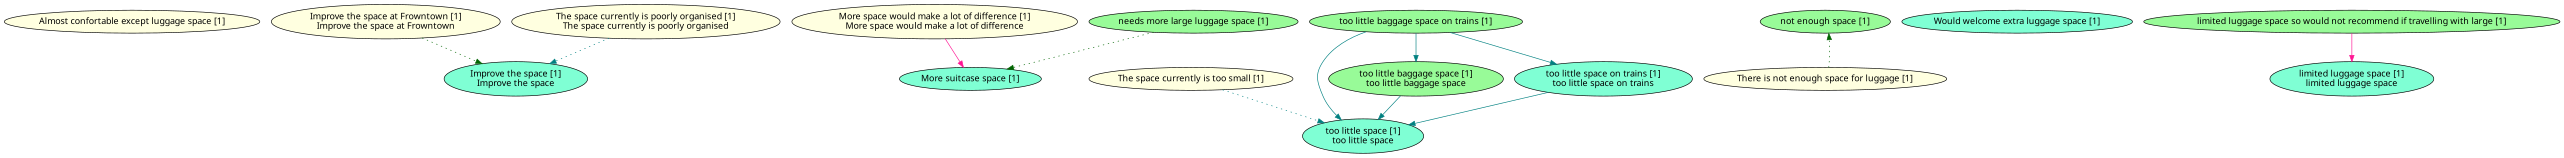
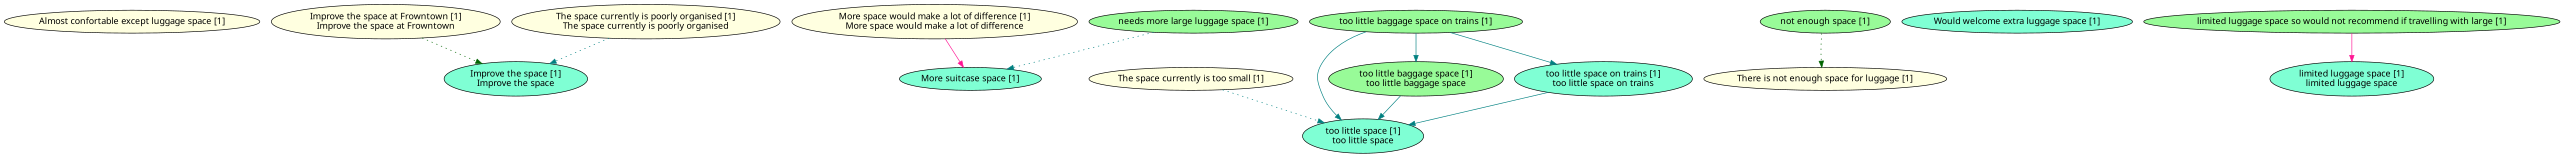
(1084, 50) -> (1084, 50)
(1830, 54) -> (1821, 47)
